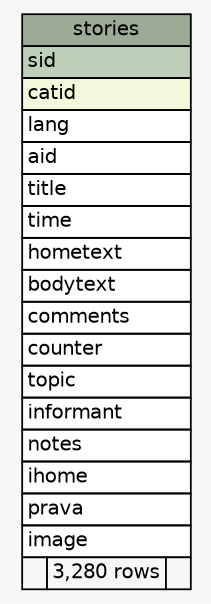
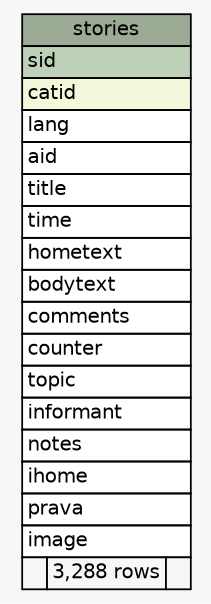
(106, 572) -> (106, 572)
